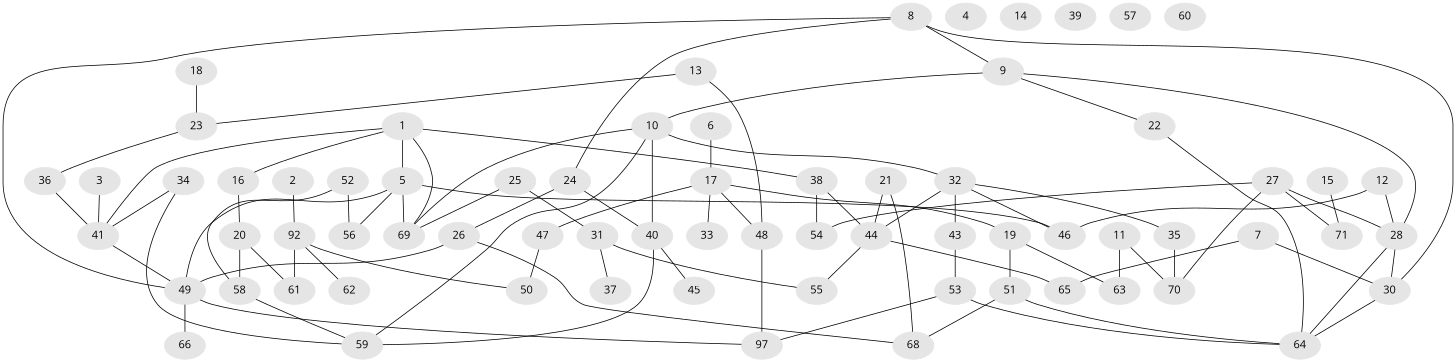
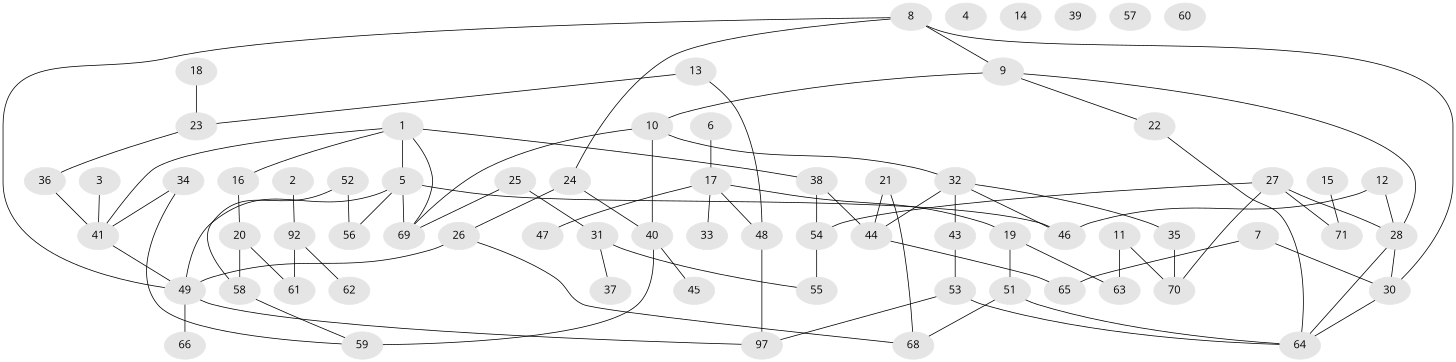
(508, 227) -> none
(844, 263) -> (817, 263)
(527, 291) -> none
